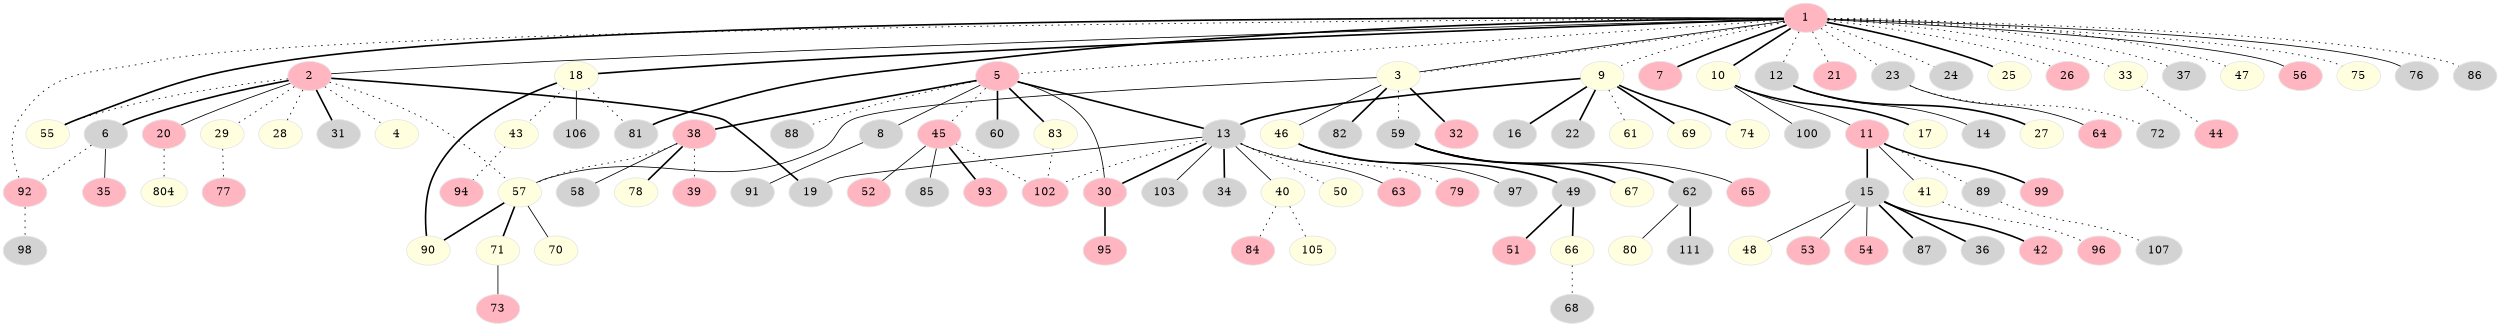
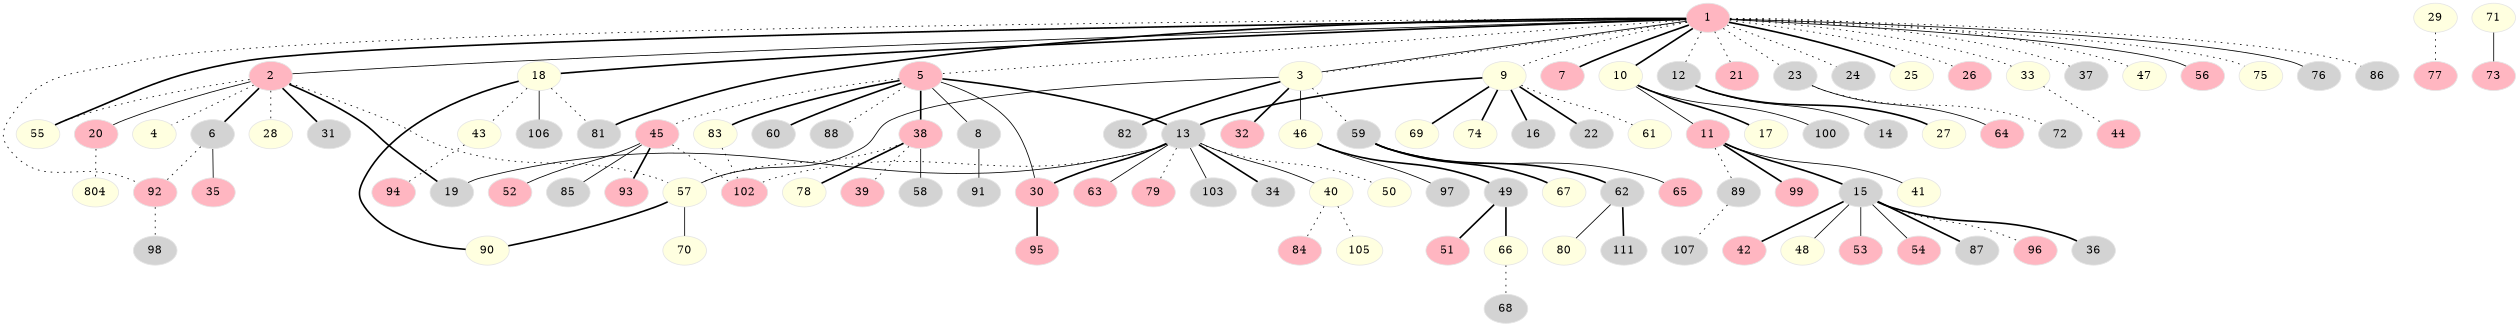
(266, 105) -> none
(509, 221) -> none
(2012, 221) -> (1973, 226)
